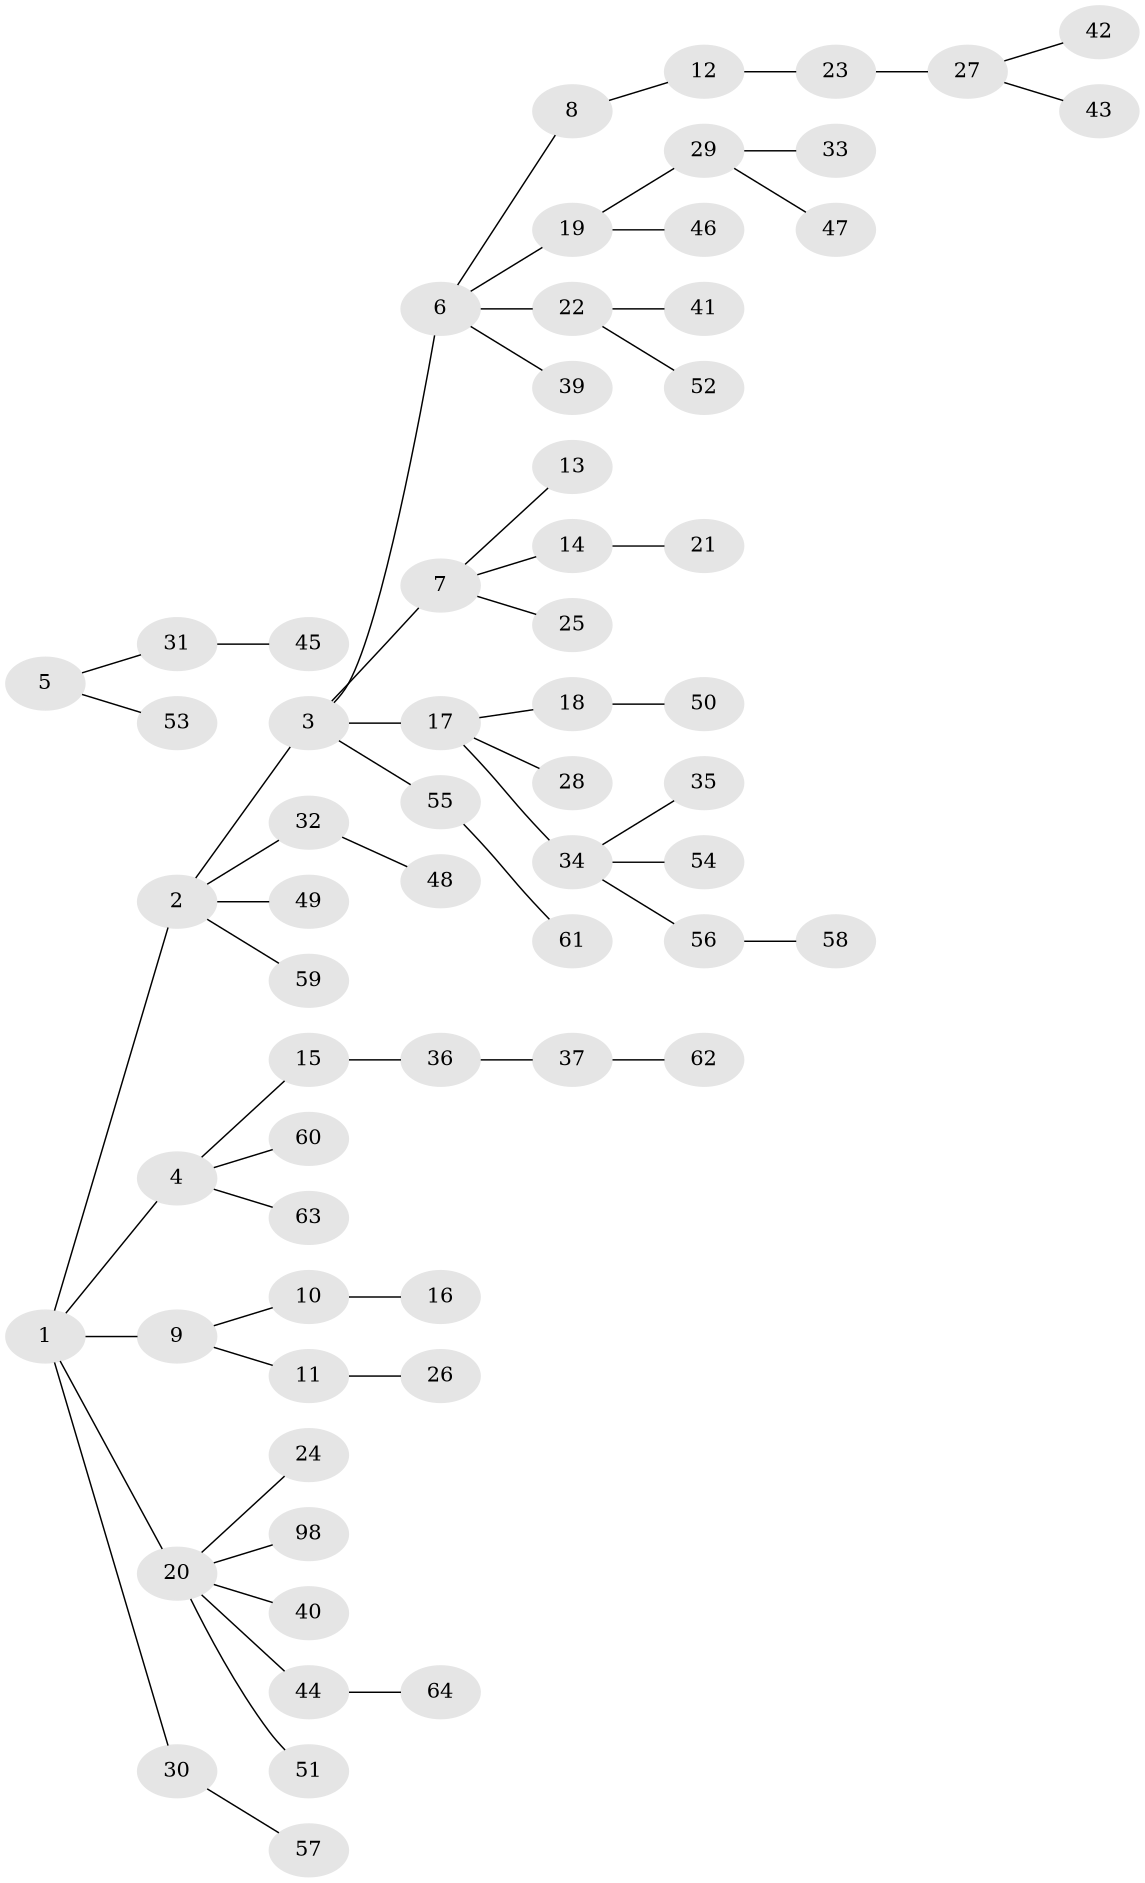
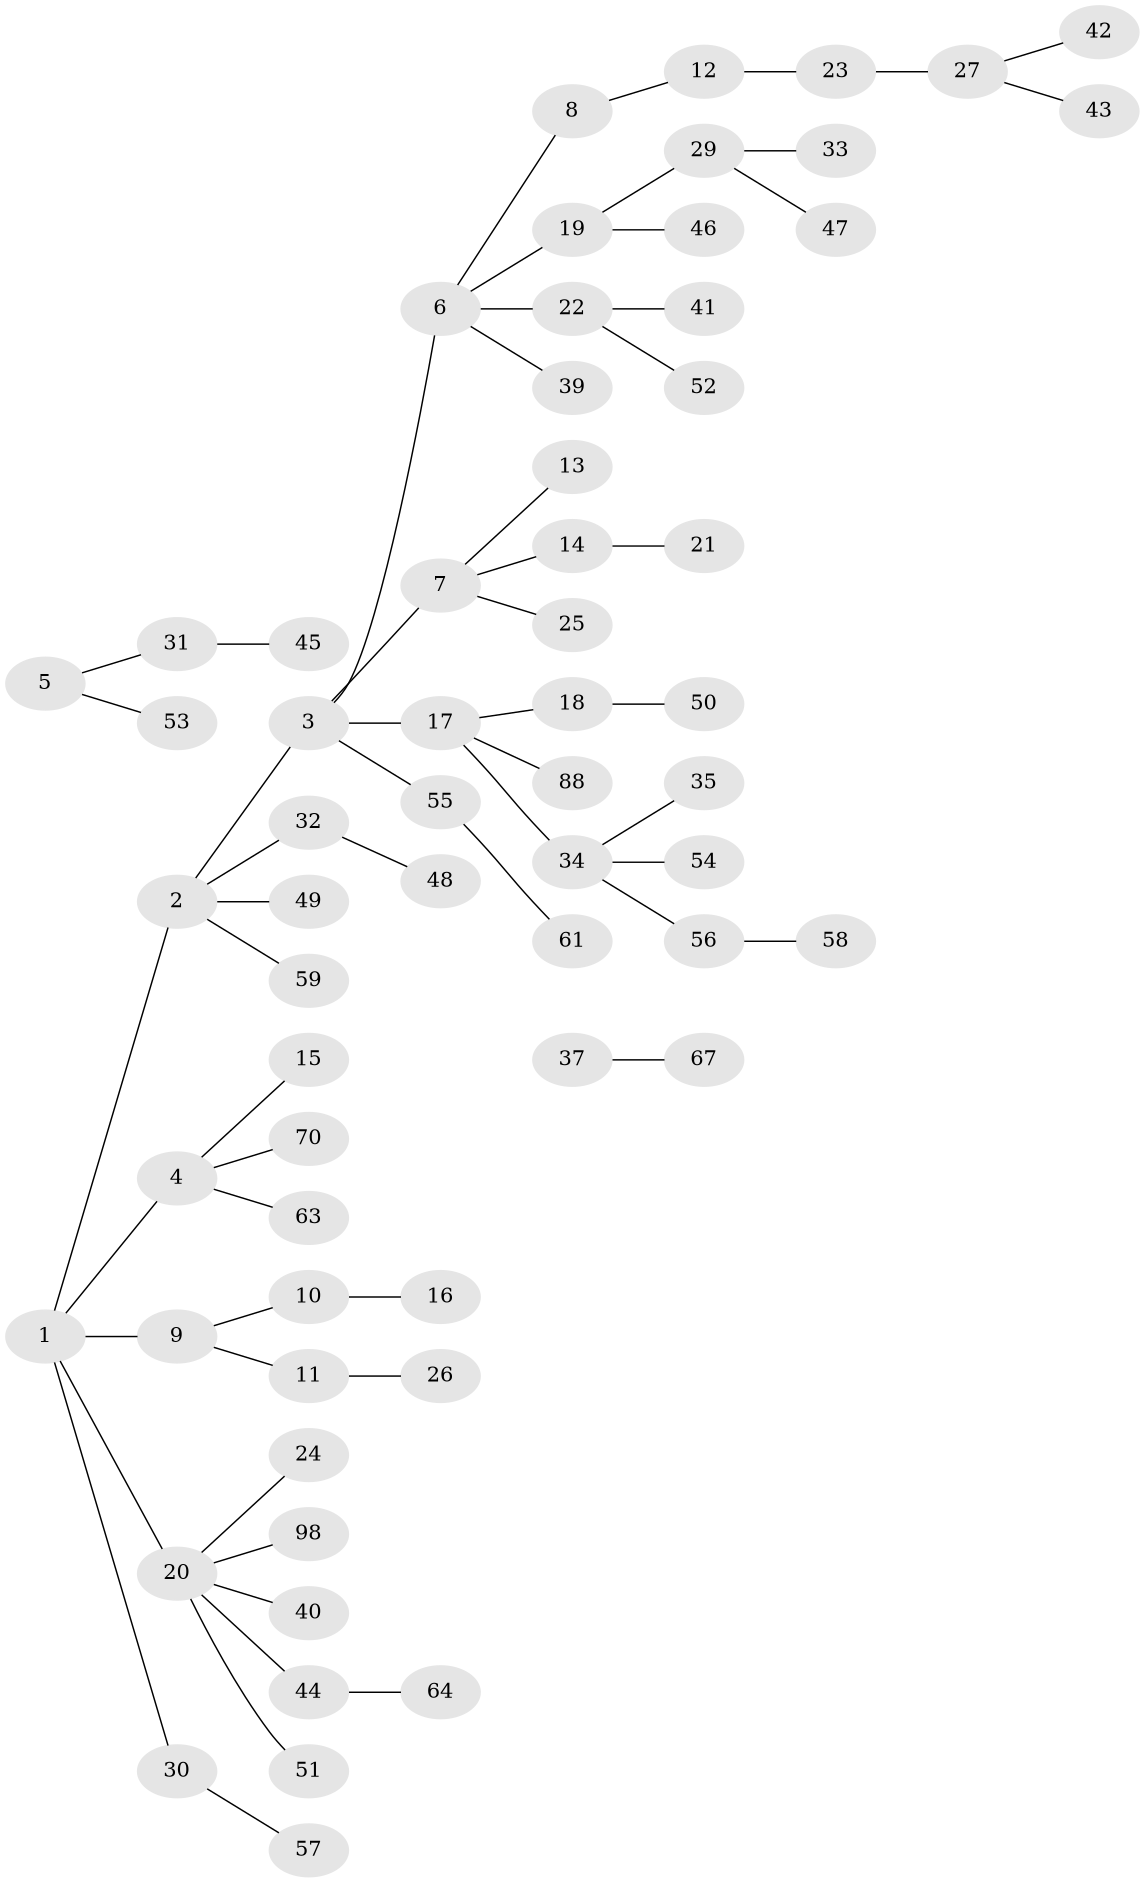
(572, 783) -> (572, 783)
(441, 1060) -> none
(704, 1060) -> (704, 1060)
(309, 1139) -> (309, 1139)
